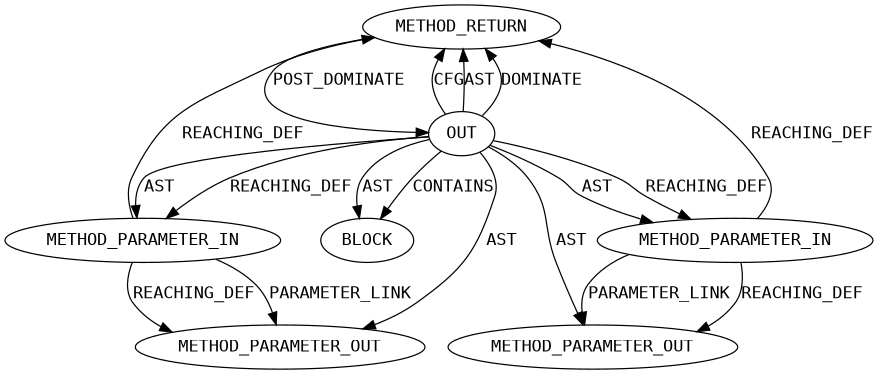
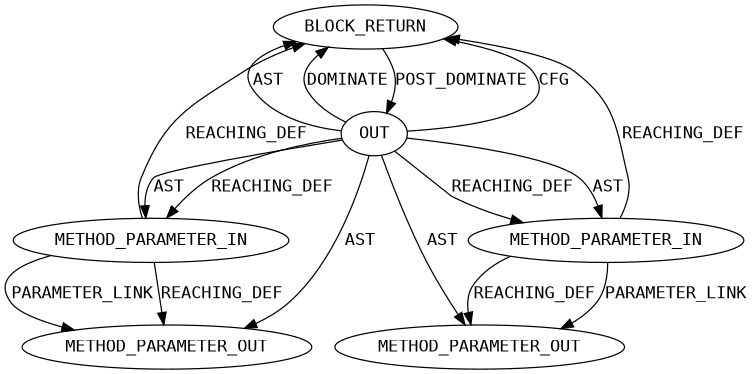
(462, 27) -> (366, 27)
(367, 240) -> none
